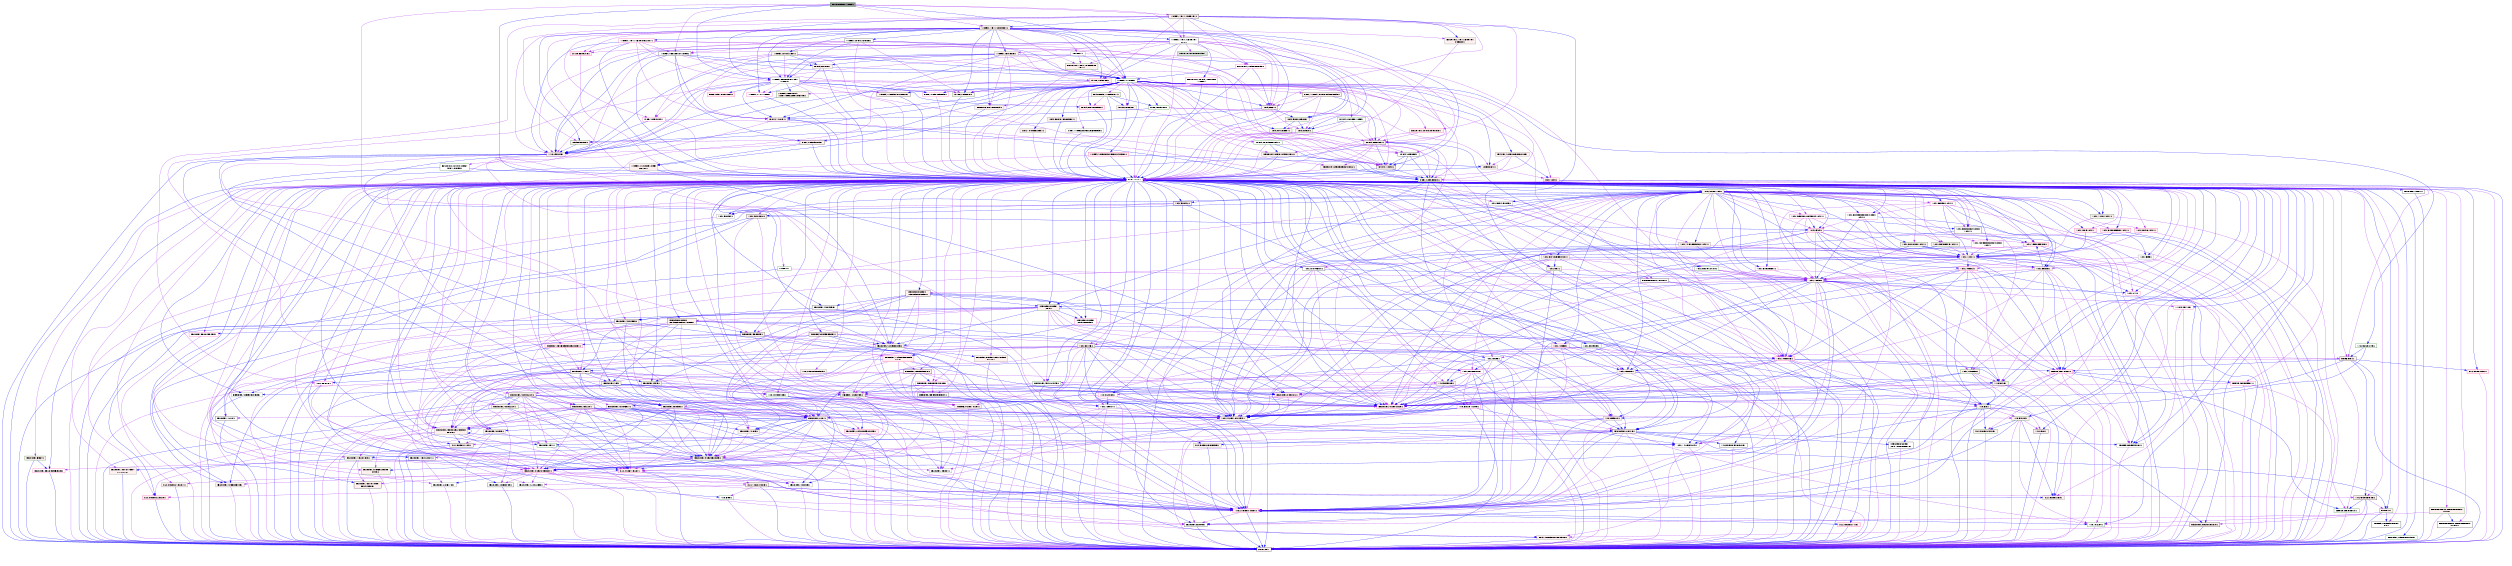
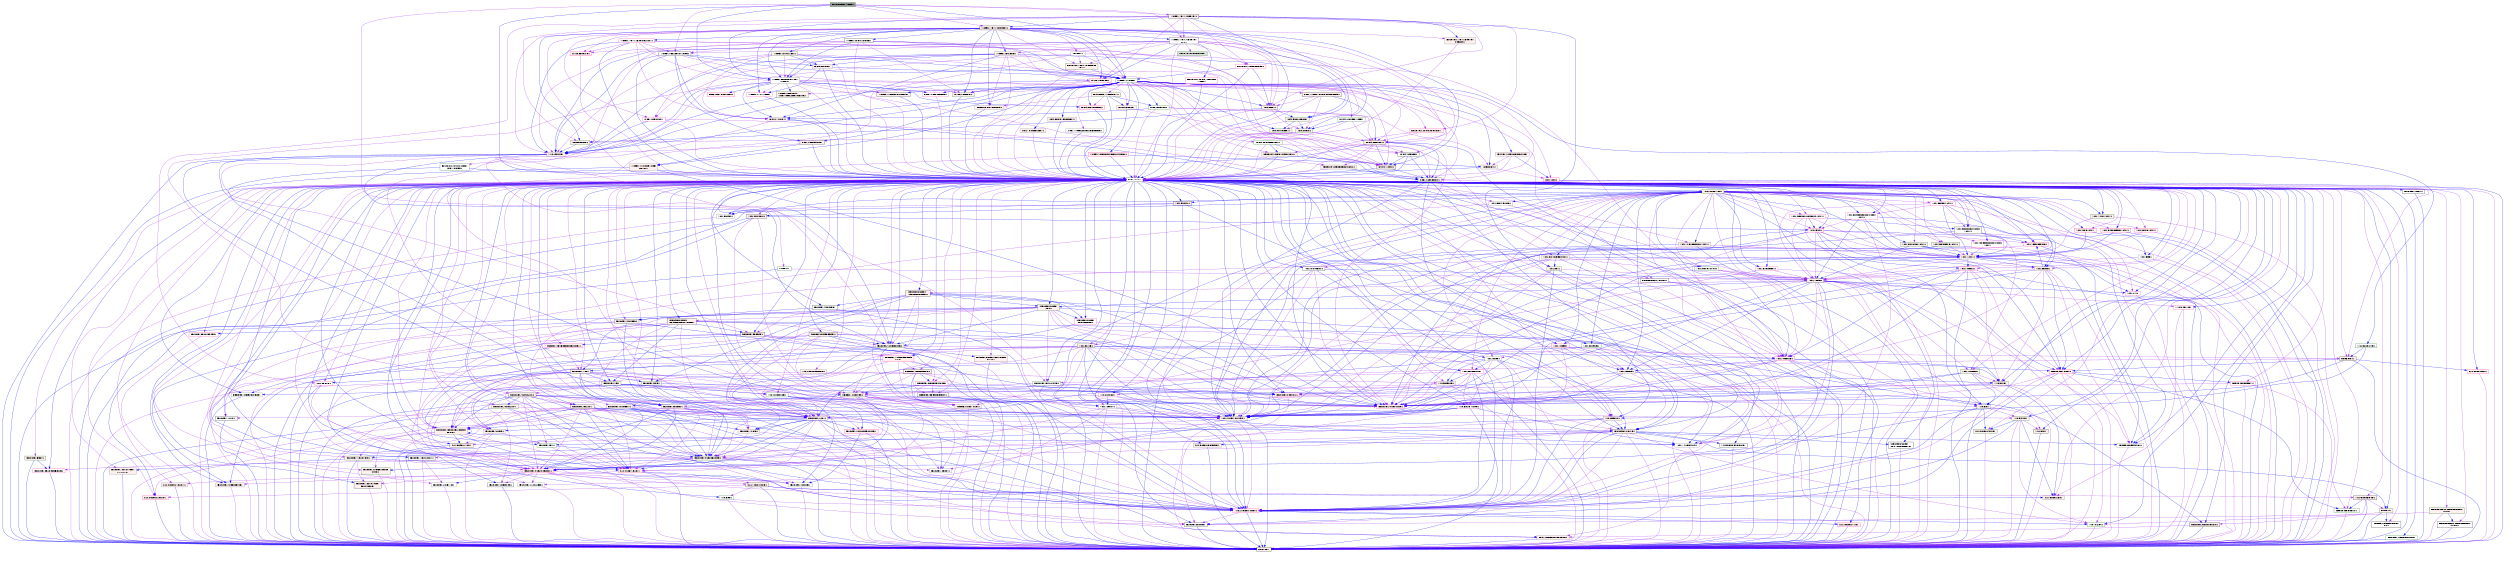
(1375, 217) -> (1618, 232)
(1998, 252) -> (2004, 249)
(2367, 424) -> none
